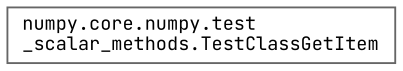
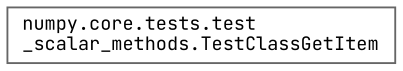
(201, 35) -> (201, 35)
